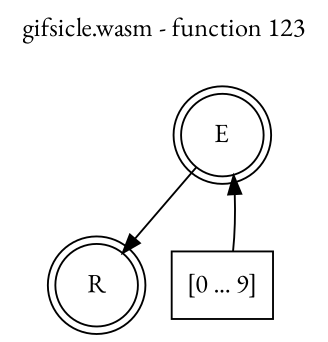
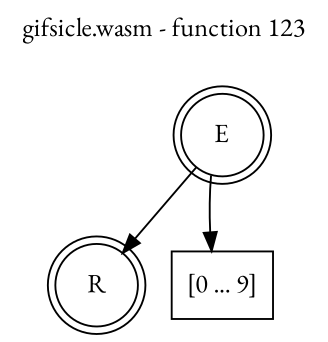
(235, 223) -> (210, 204)
